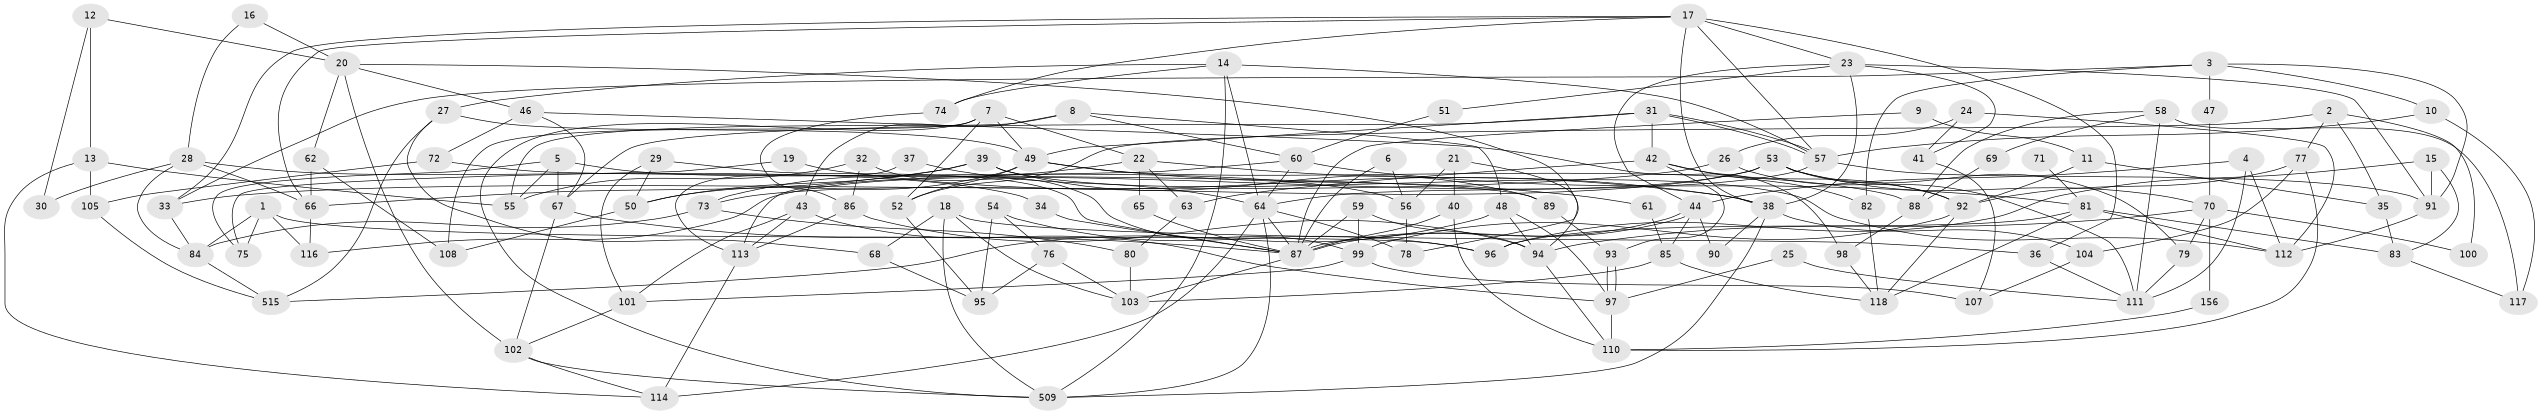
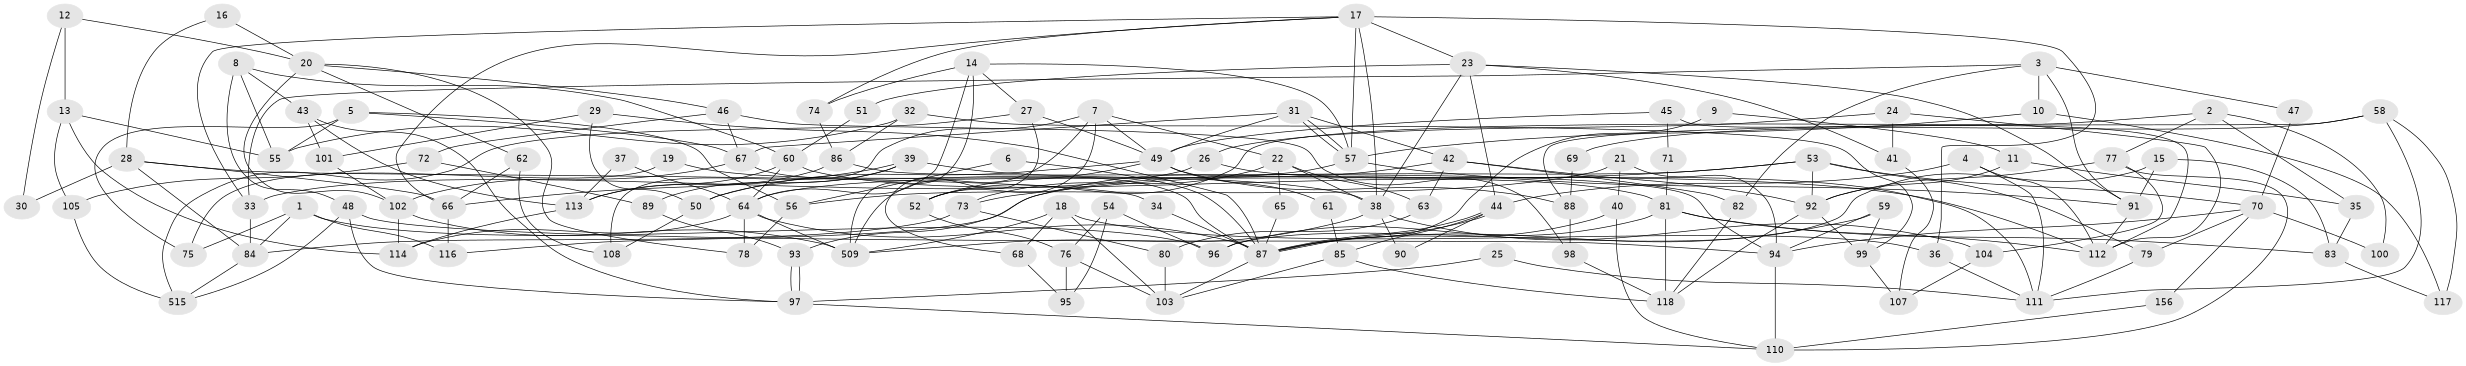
none -> (1667, 112)
(939, 255) -> (1013, 235)
(1013, 286) -> none
